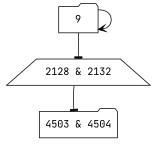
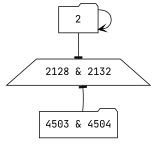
(78, 20) -> (78, 20)
(73, 97) -> (83, 100)
